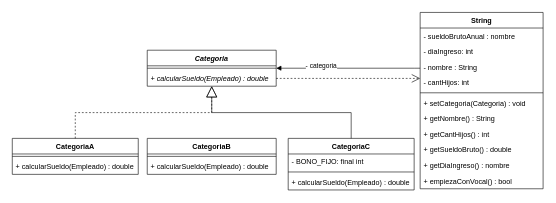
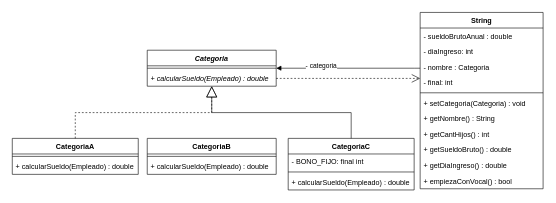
(472, 36) -> (471, 36)
(453, 67) -> (459, 67)
(451, 83) -> (442, 83)
(471, 166) -> (470, 166)
